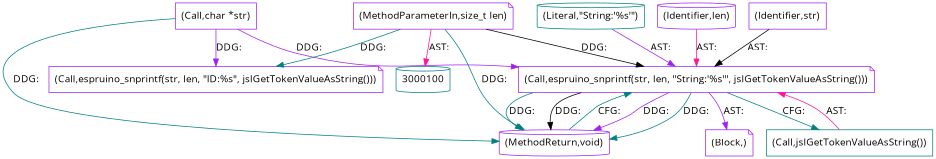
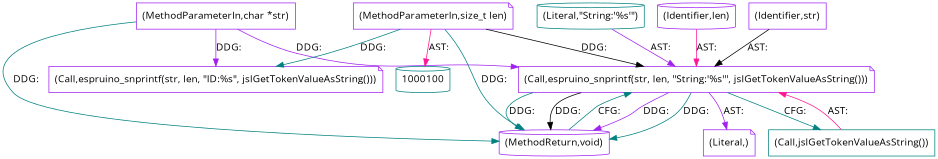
(216, 16) -> (216, 16)
(423, 79) -> (423, 79)
(729, 143) -> (729, 143)
